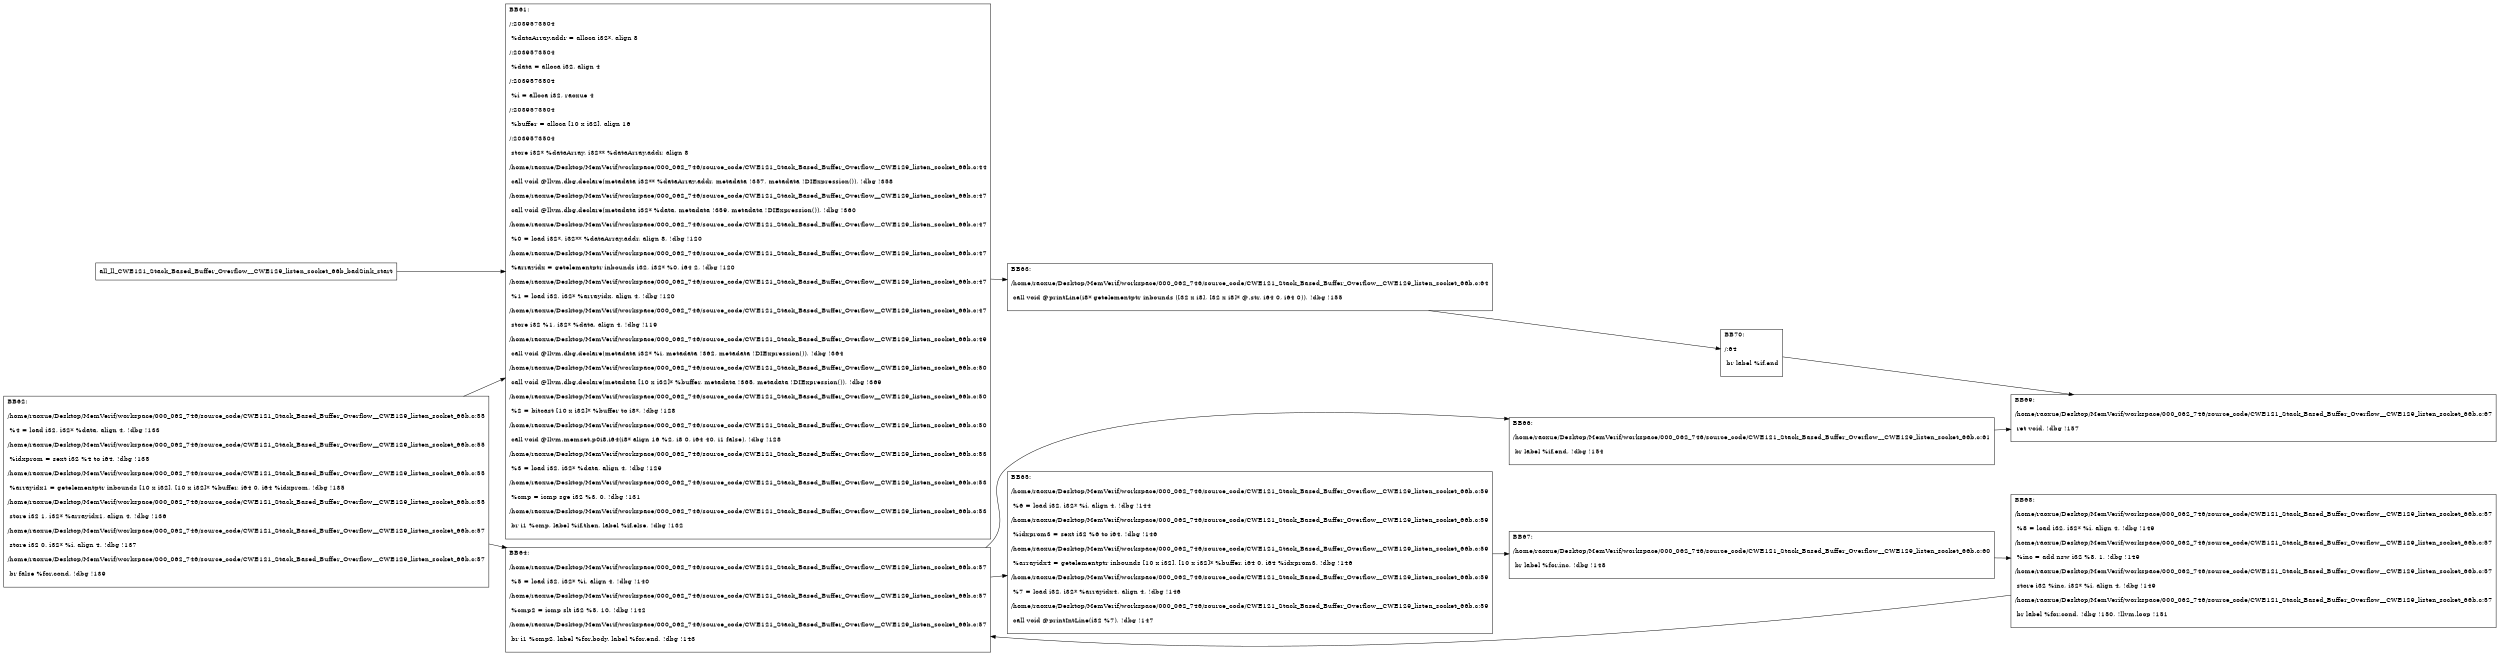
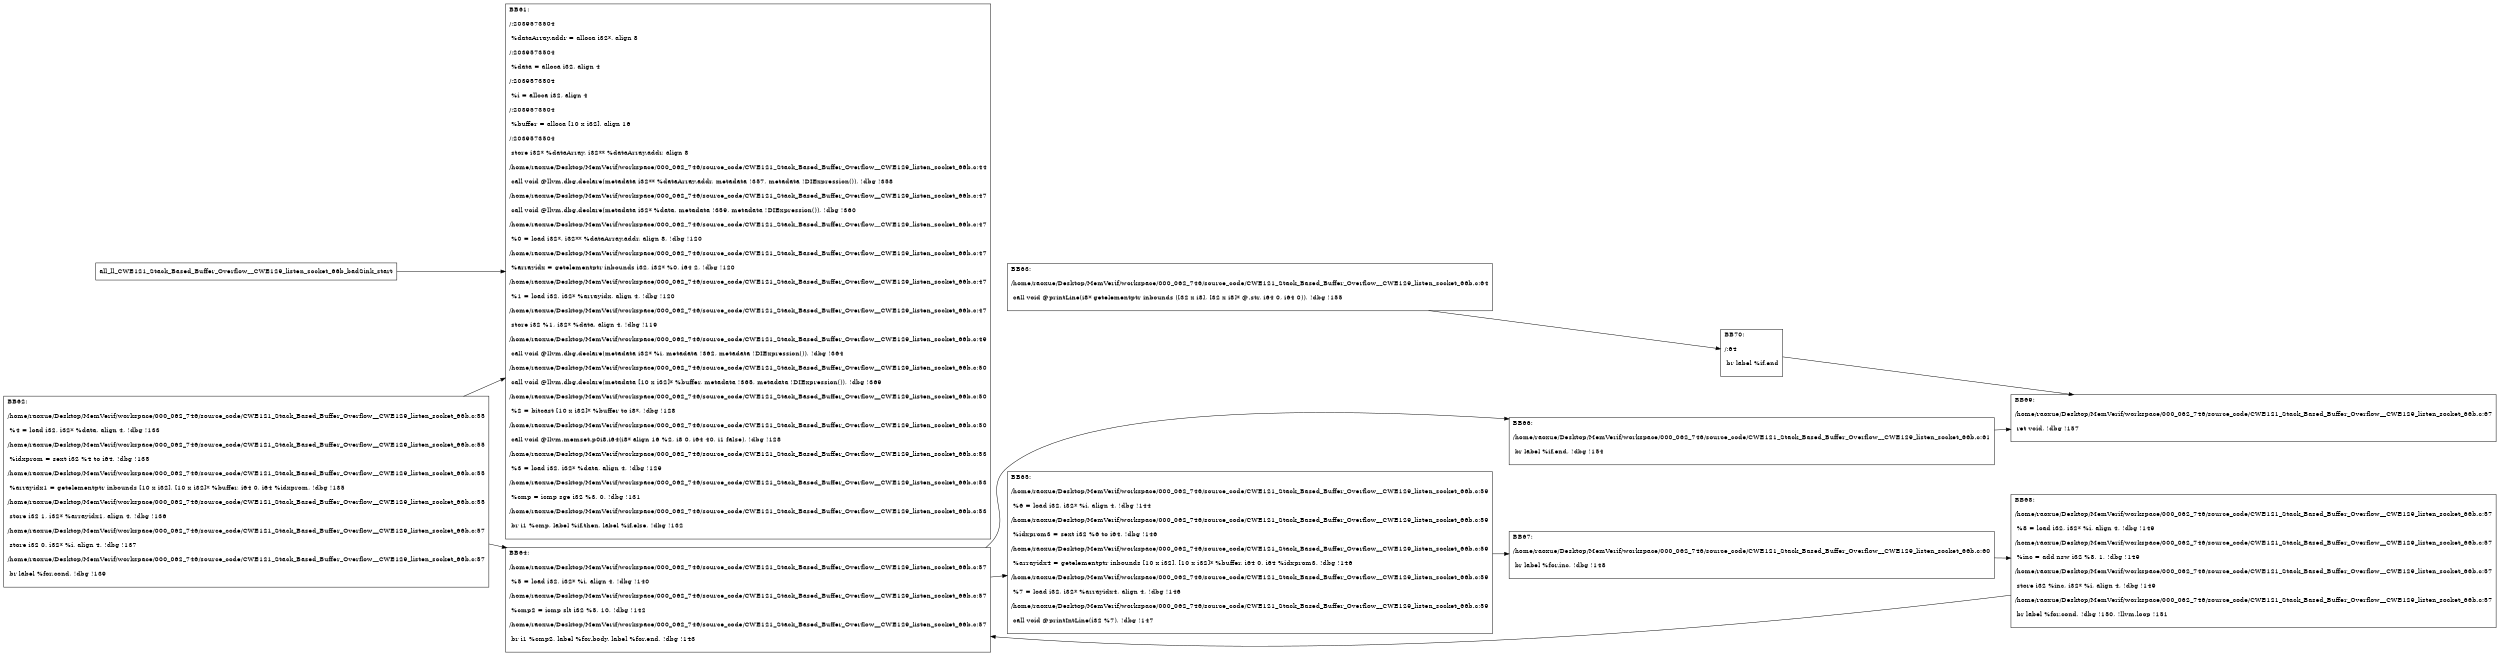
(552, 95) -> (549, 95)
(997, 279) -> none
(57, 574) -> (57, 574)
